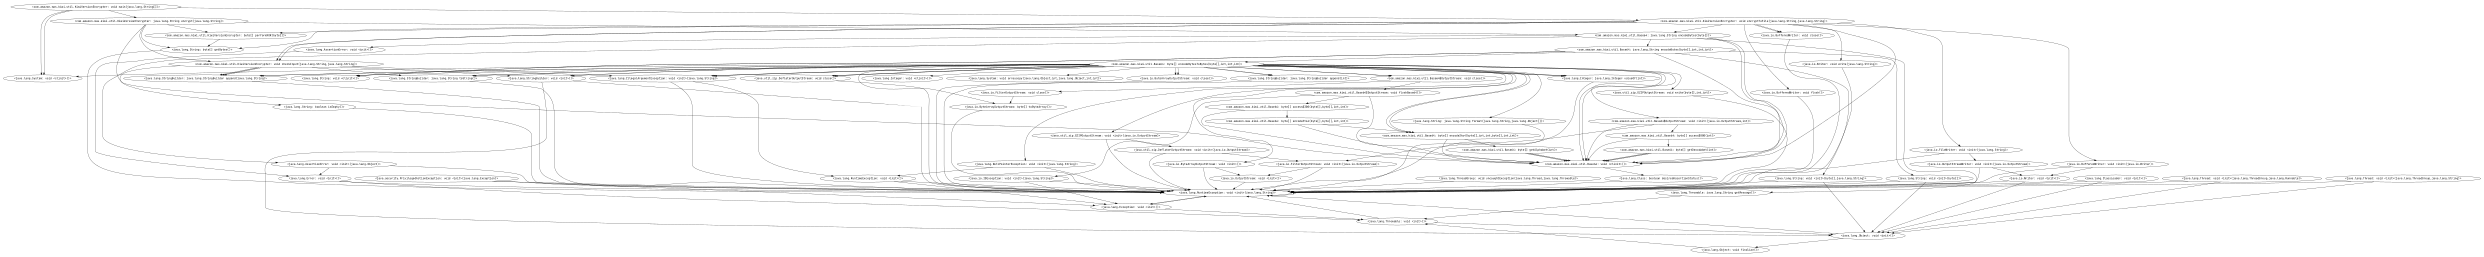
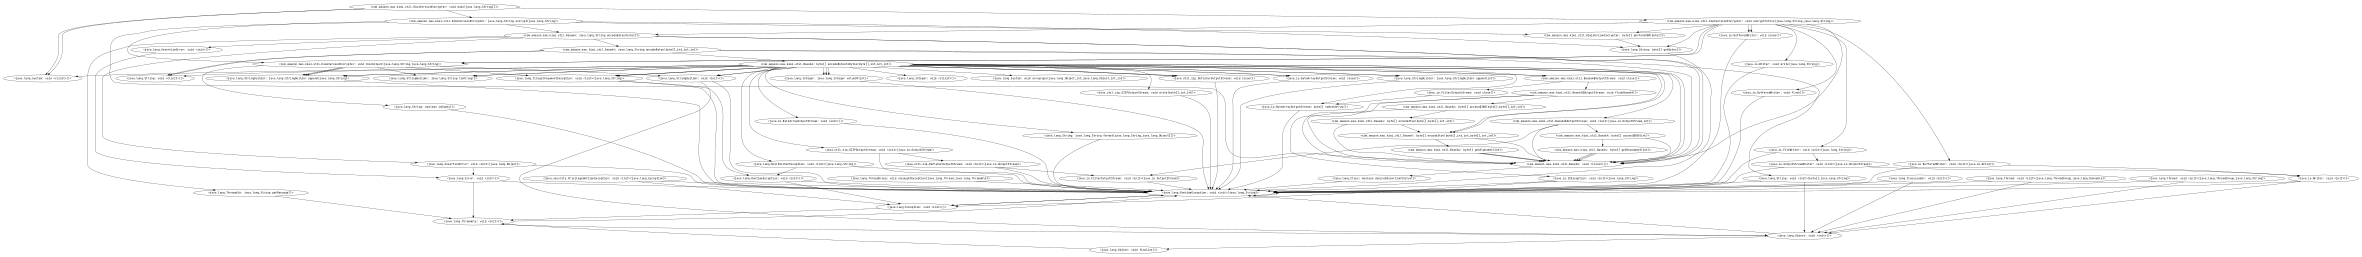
(1251, 179) -> none
(1930, 179) -> none
(778, 185) -> none
